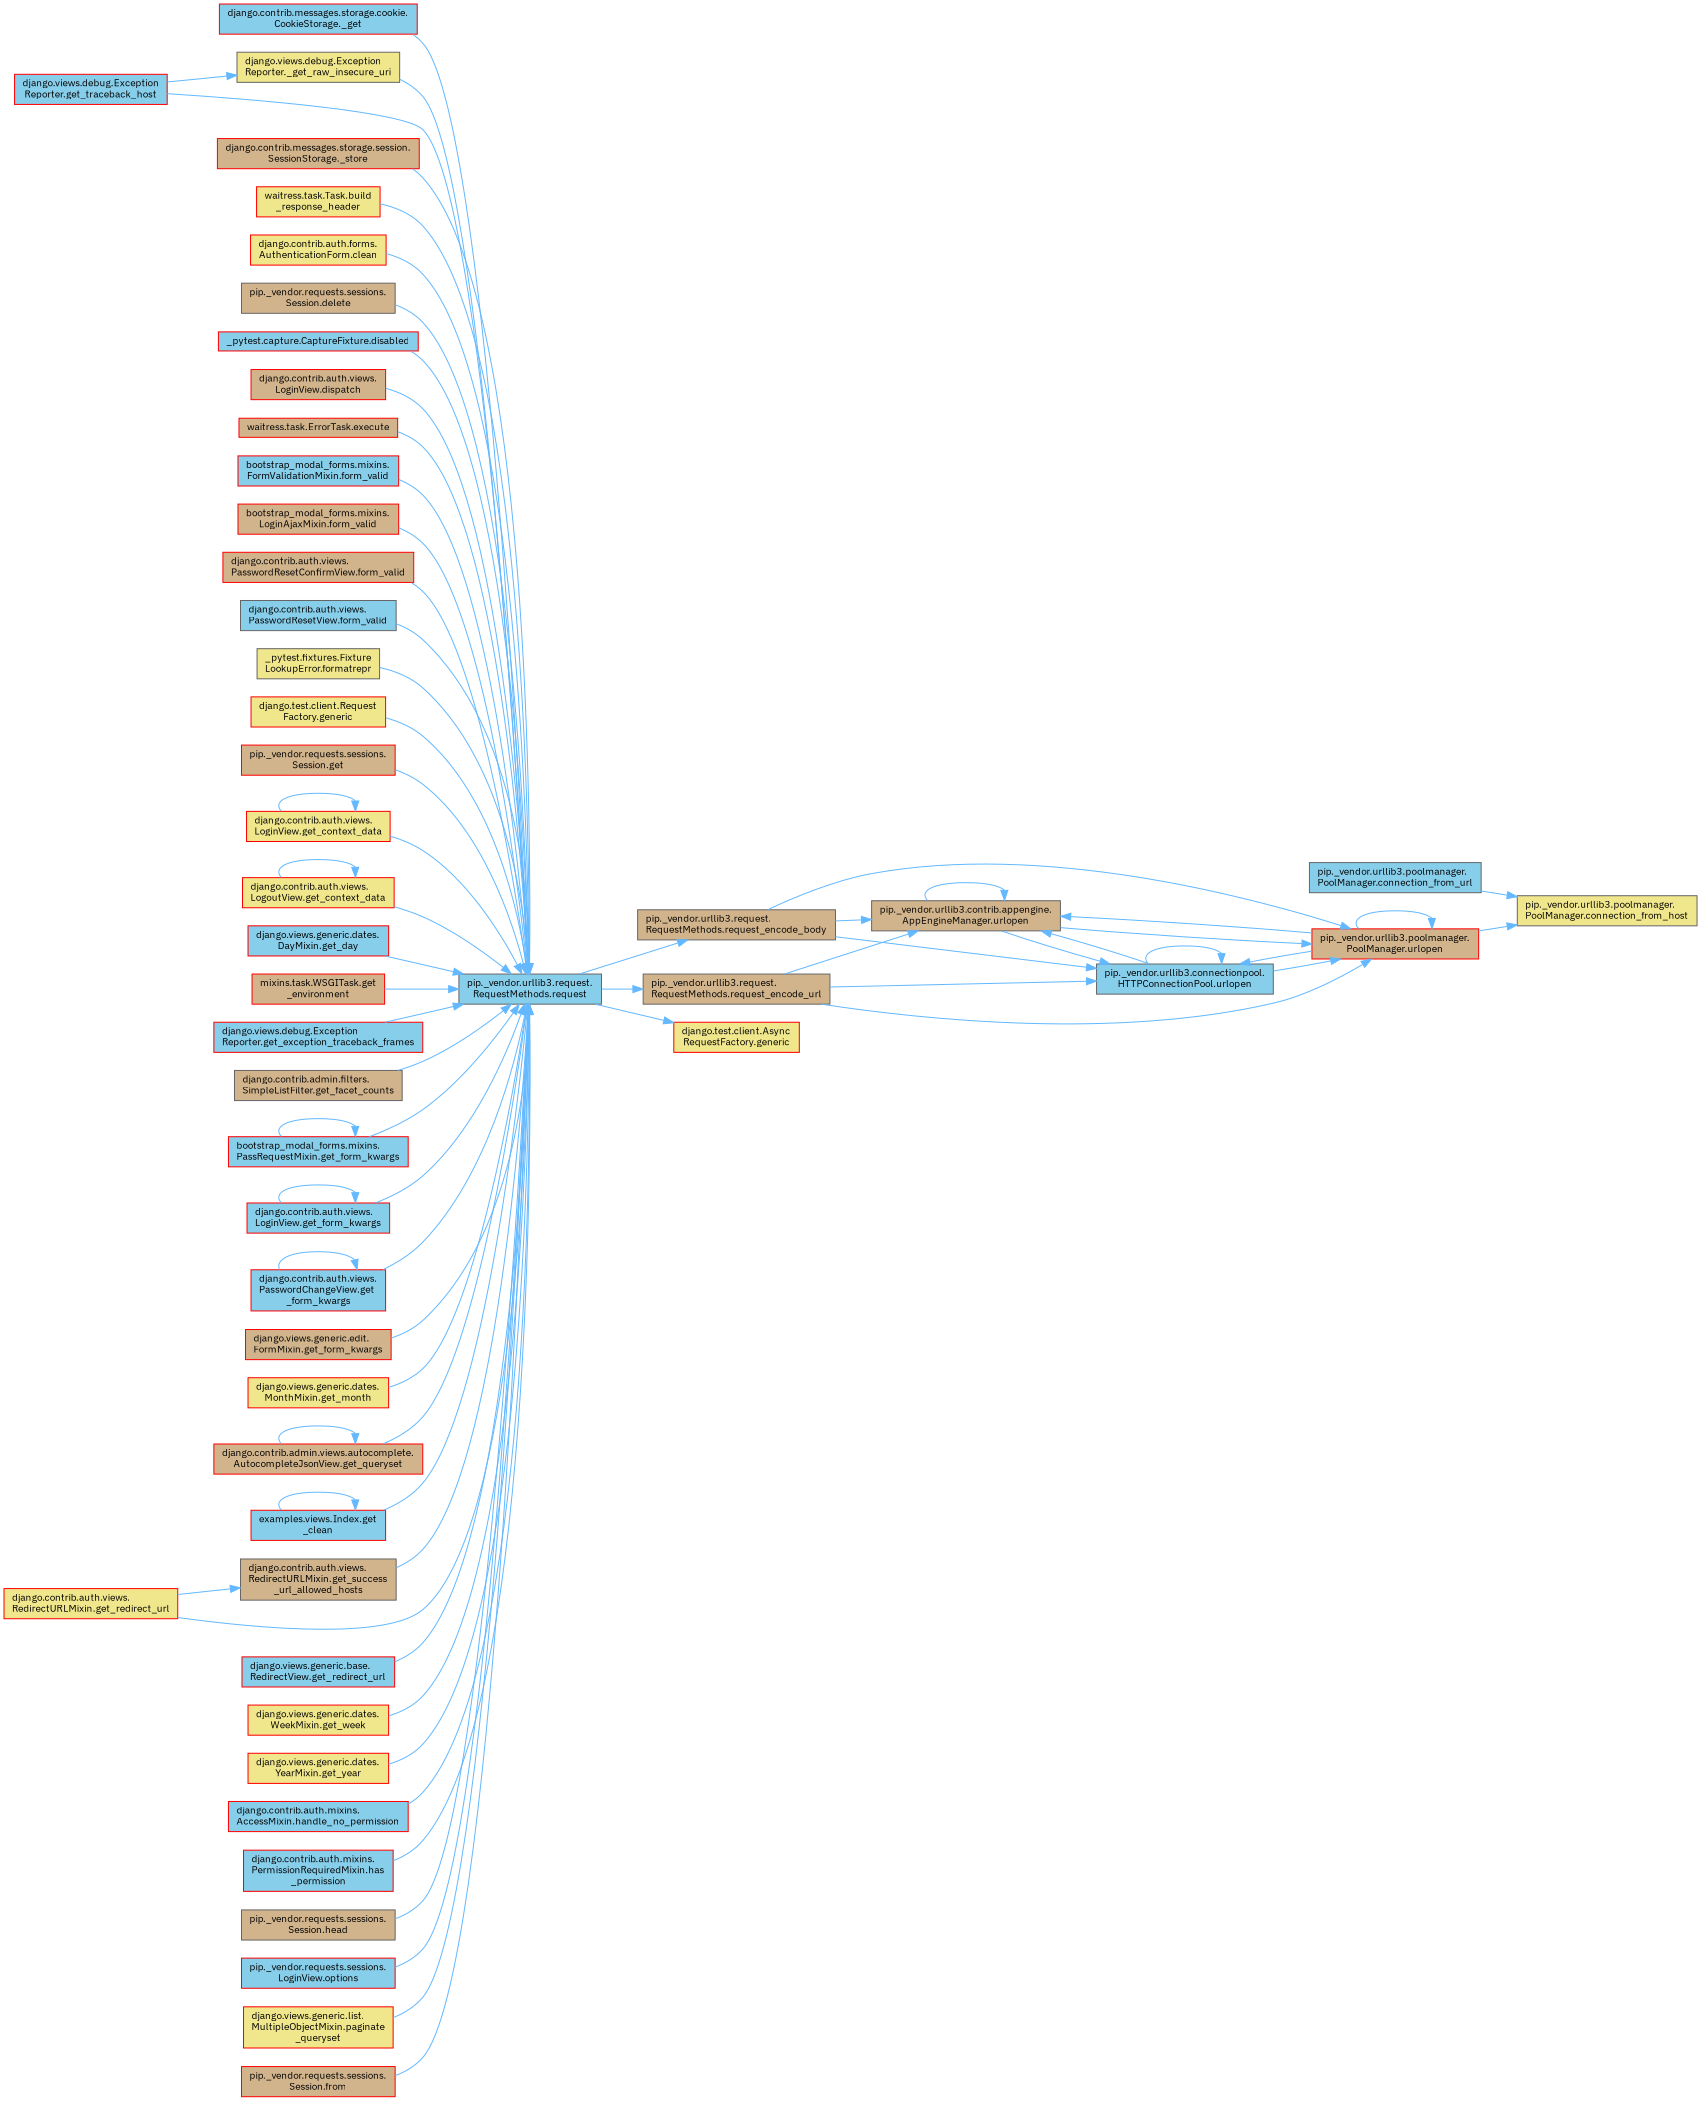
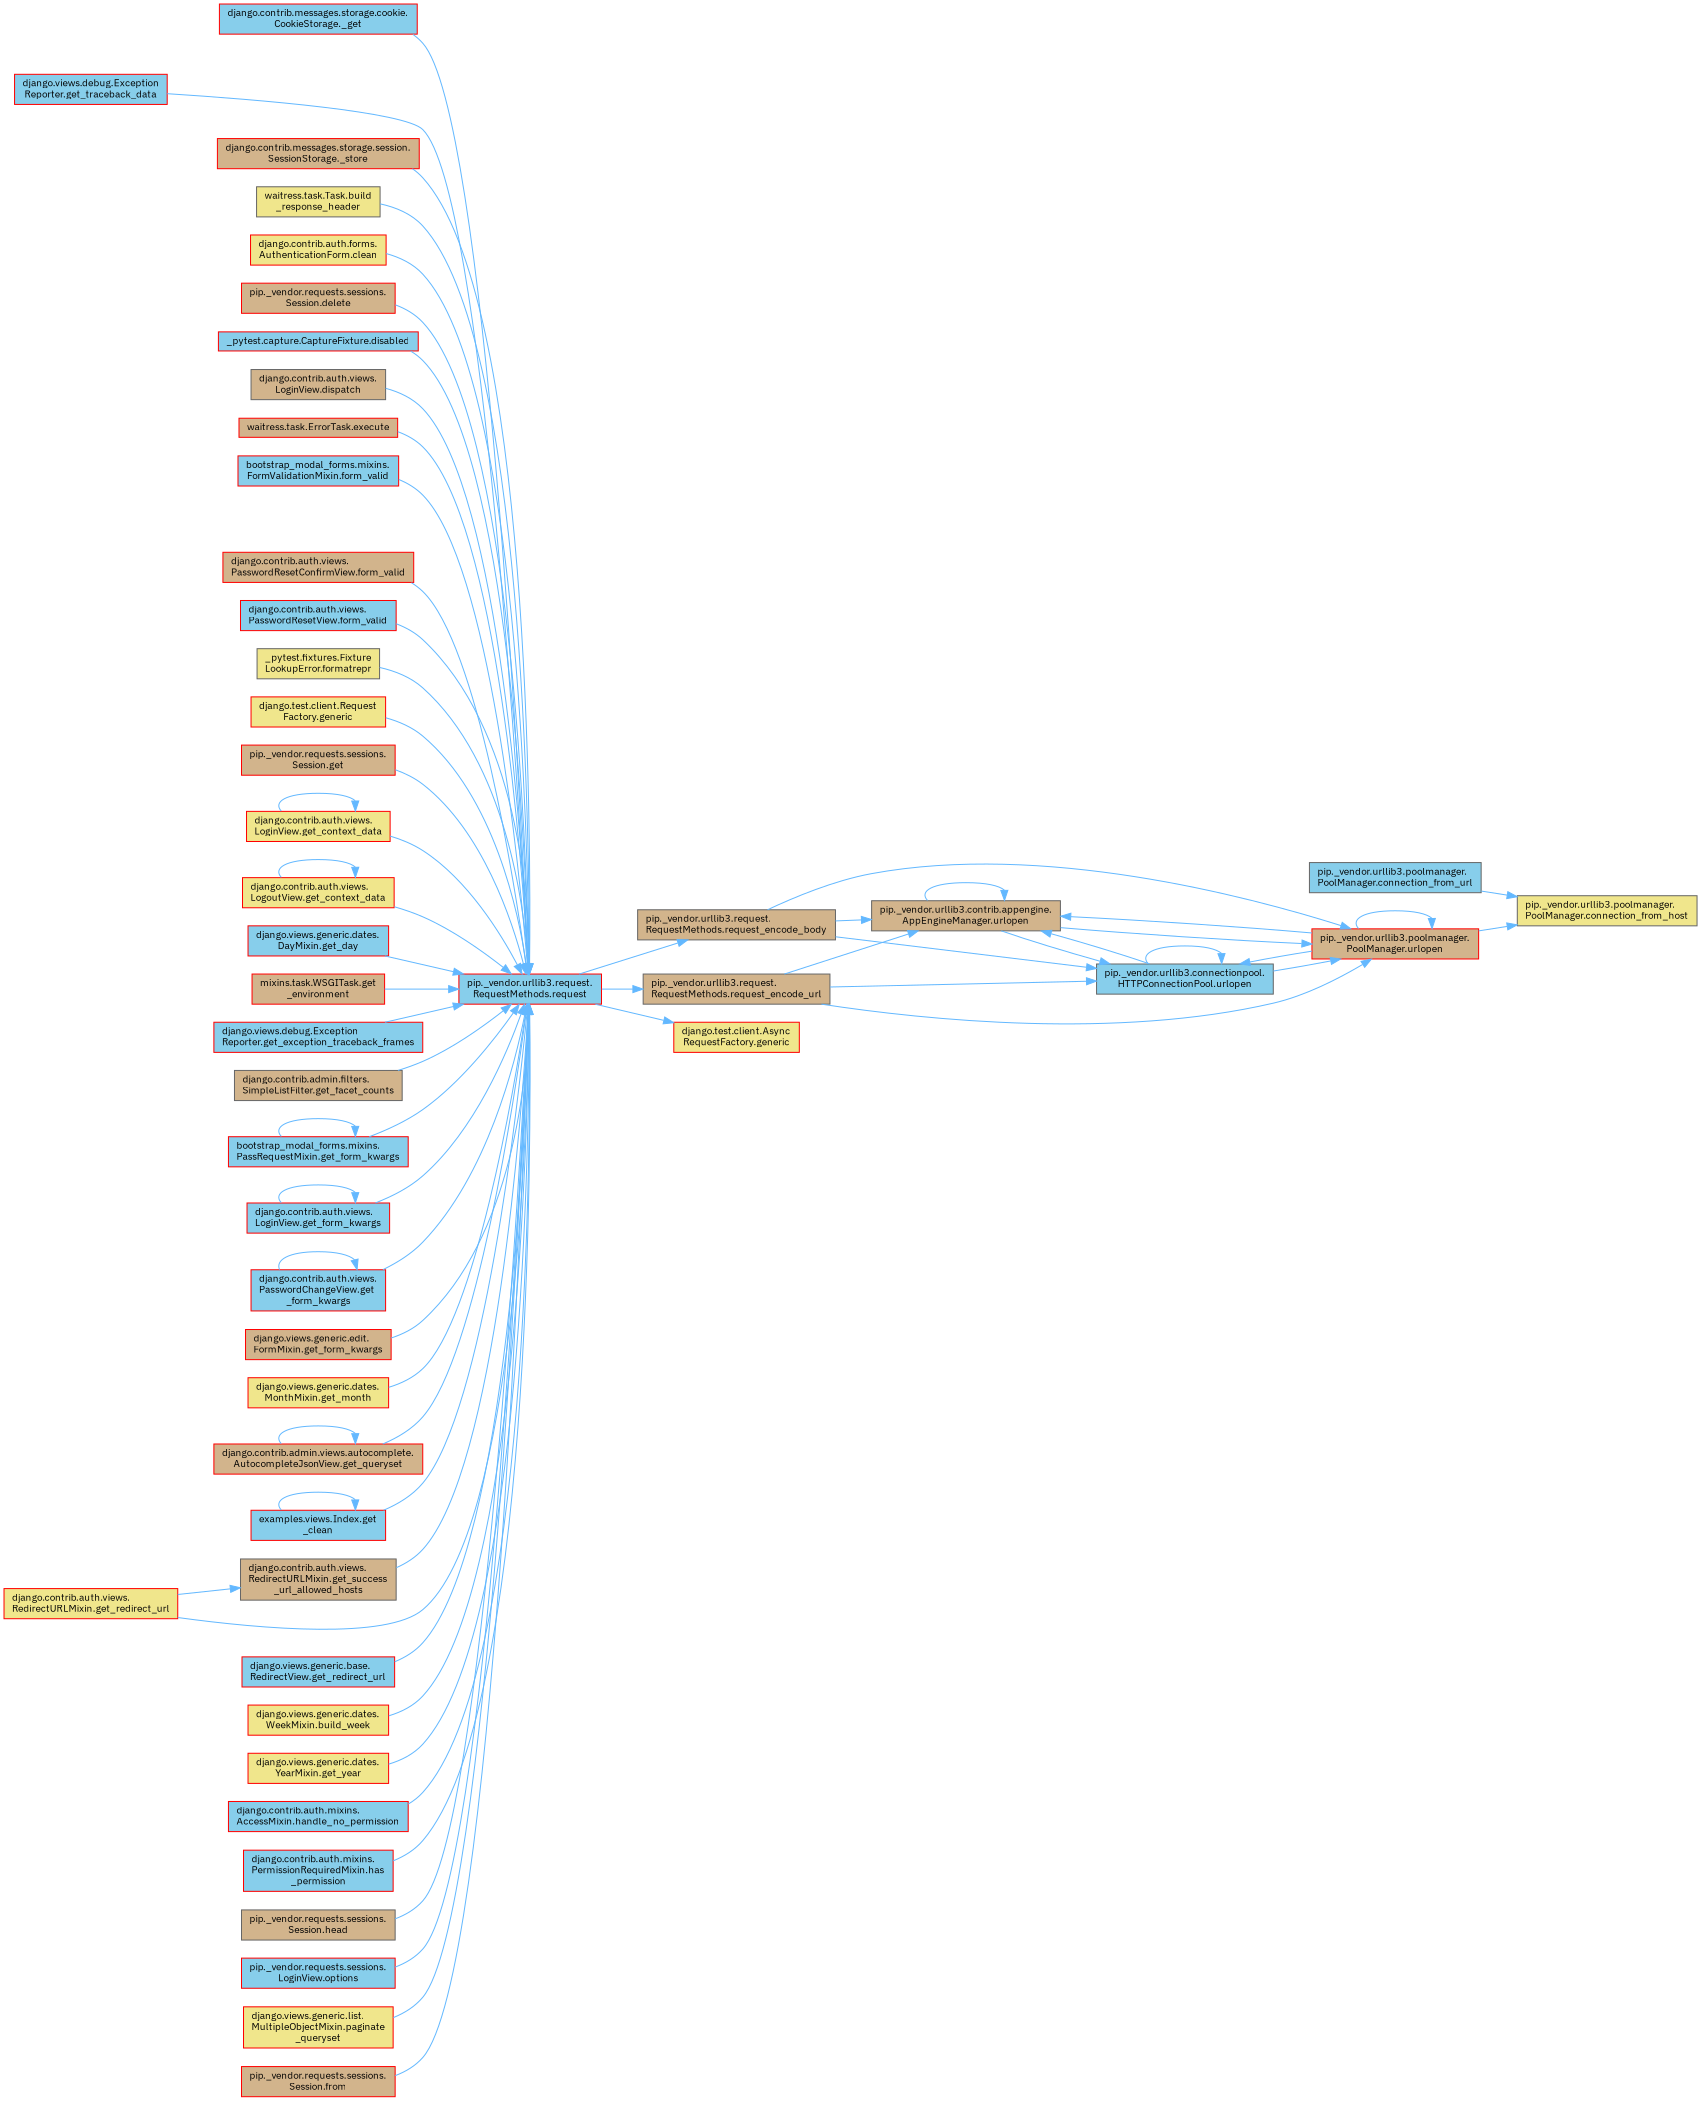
(318, 67) -> none
(91, 89) -> (91, 89)
(318, 202) -> (318, 202)
(318, 298) -> (318, 298)
(318, 385) -> (318, 385)
(318, 519) -> none
(318, 616) -> (318, 616)
(530, 989) -> (530, 989)
(318, 1720) -> (318, 1720)
